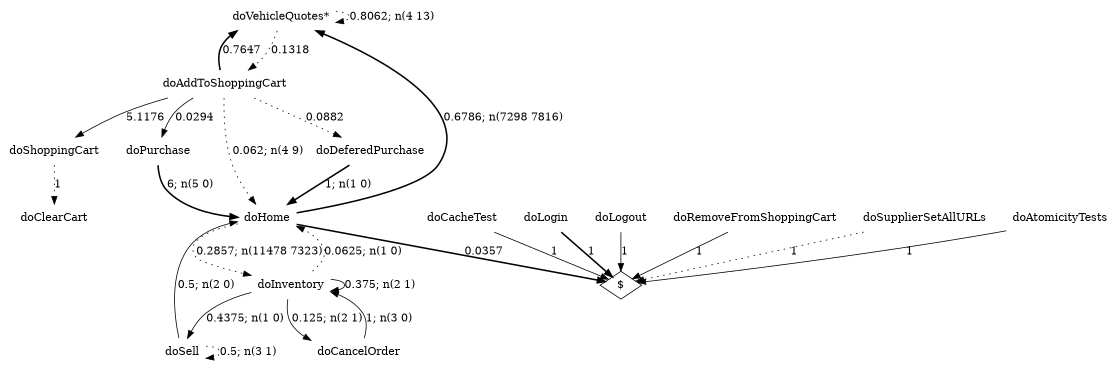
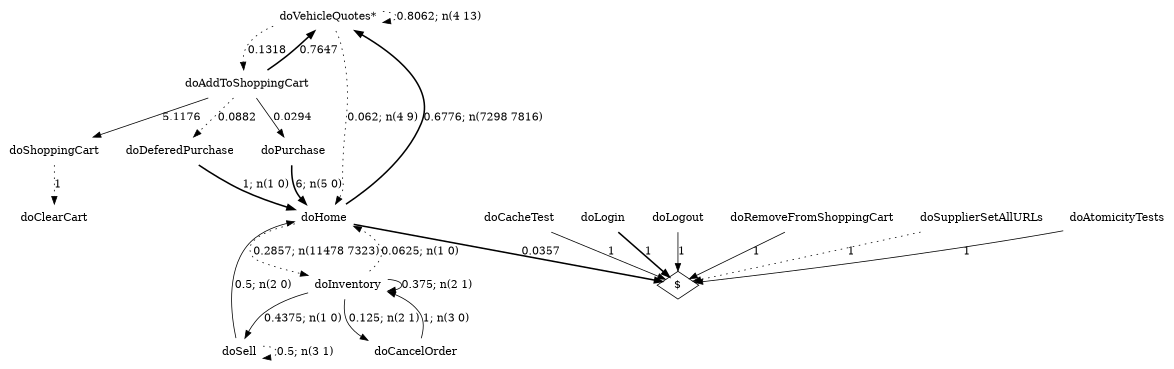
(503, 118) -> (483, 118)
(228, 150) -> (347, 114)
